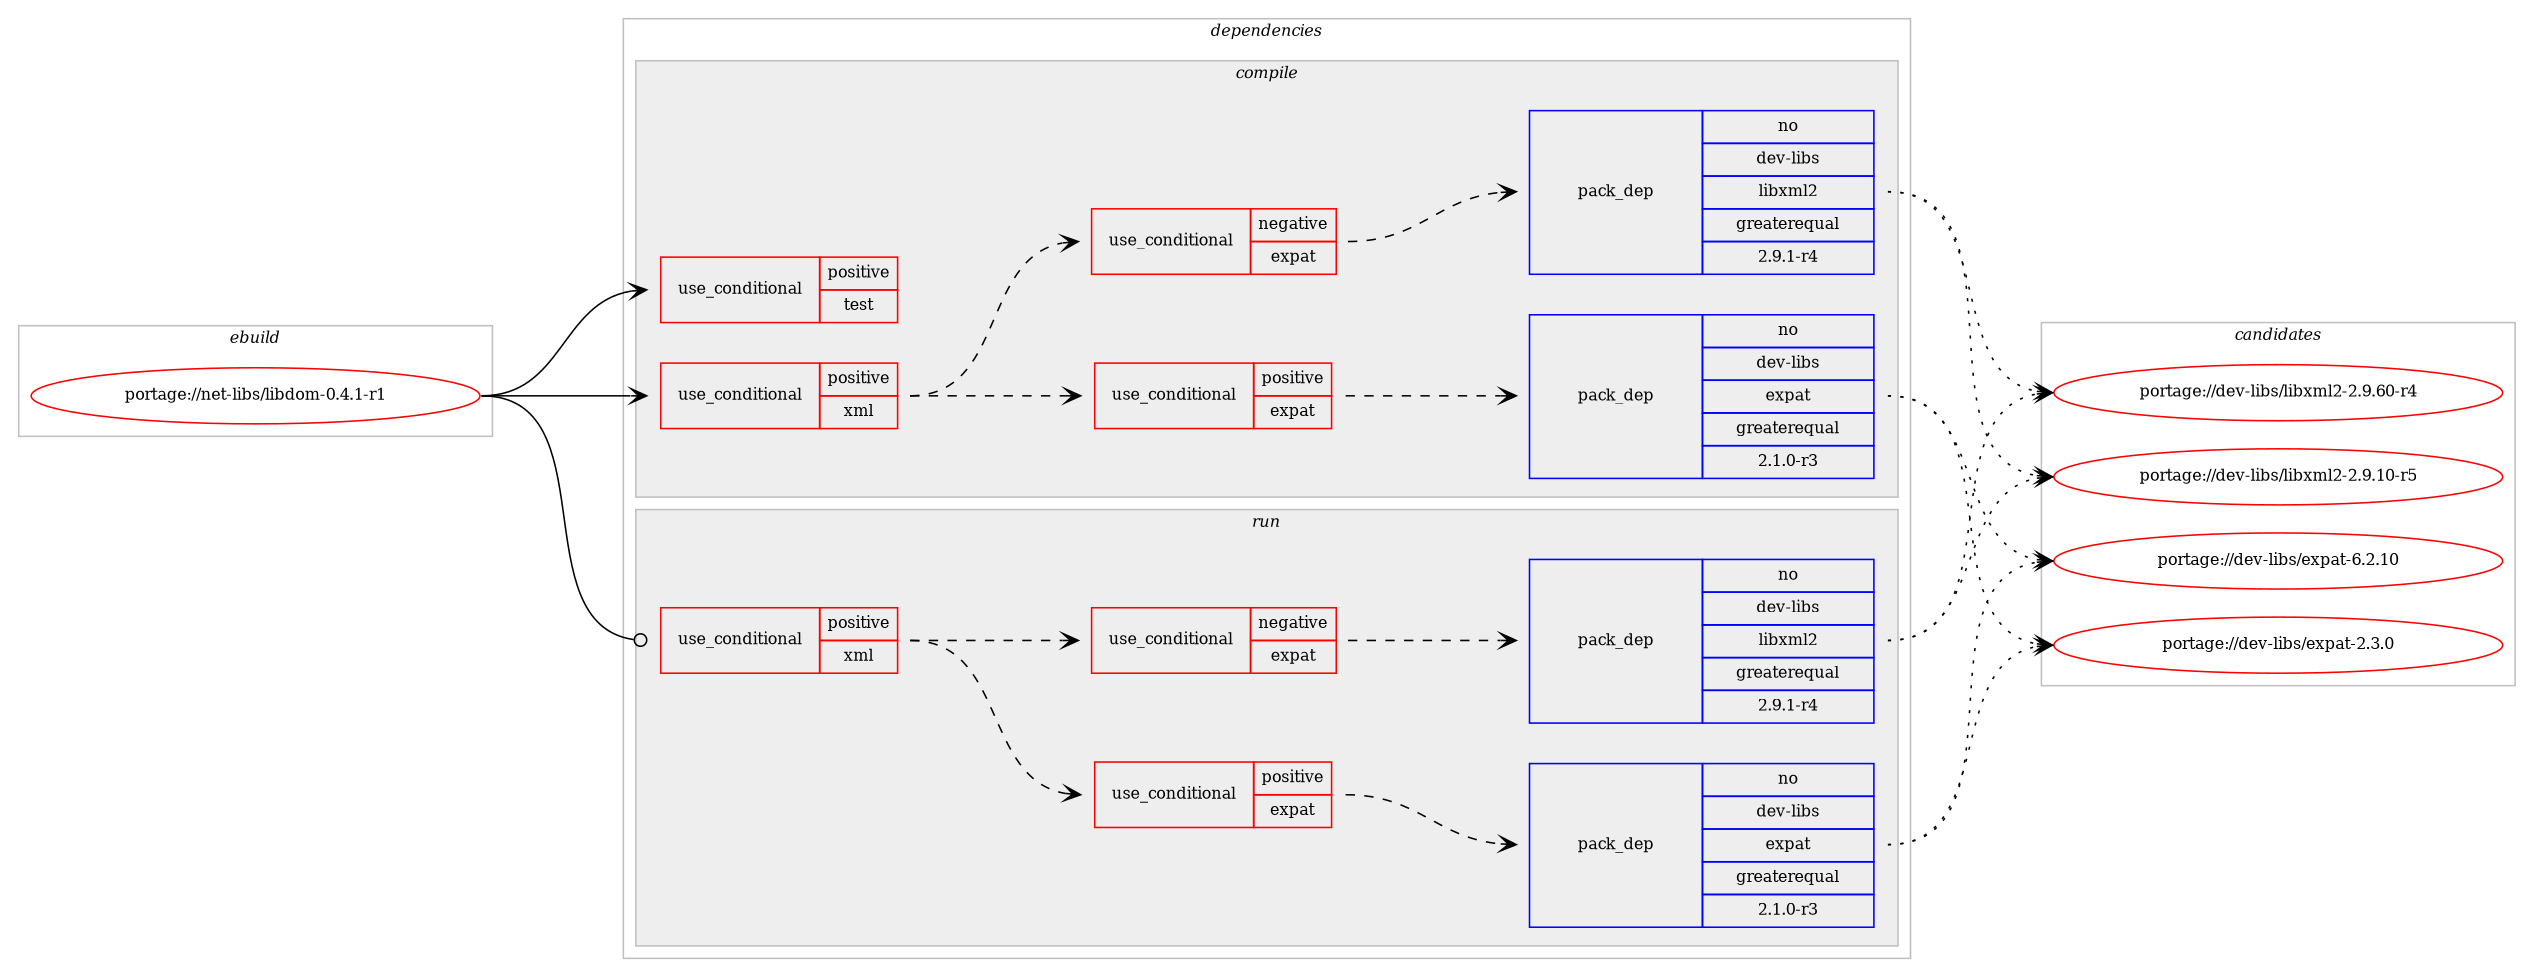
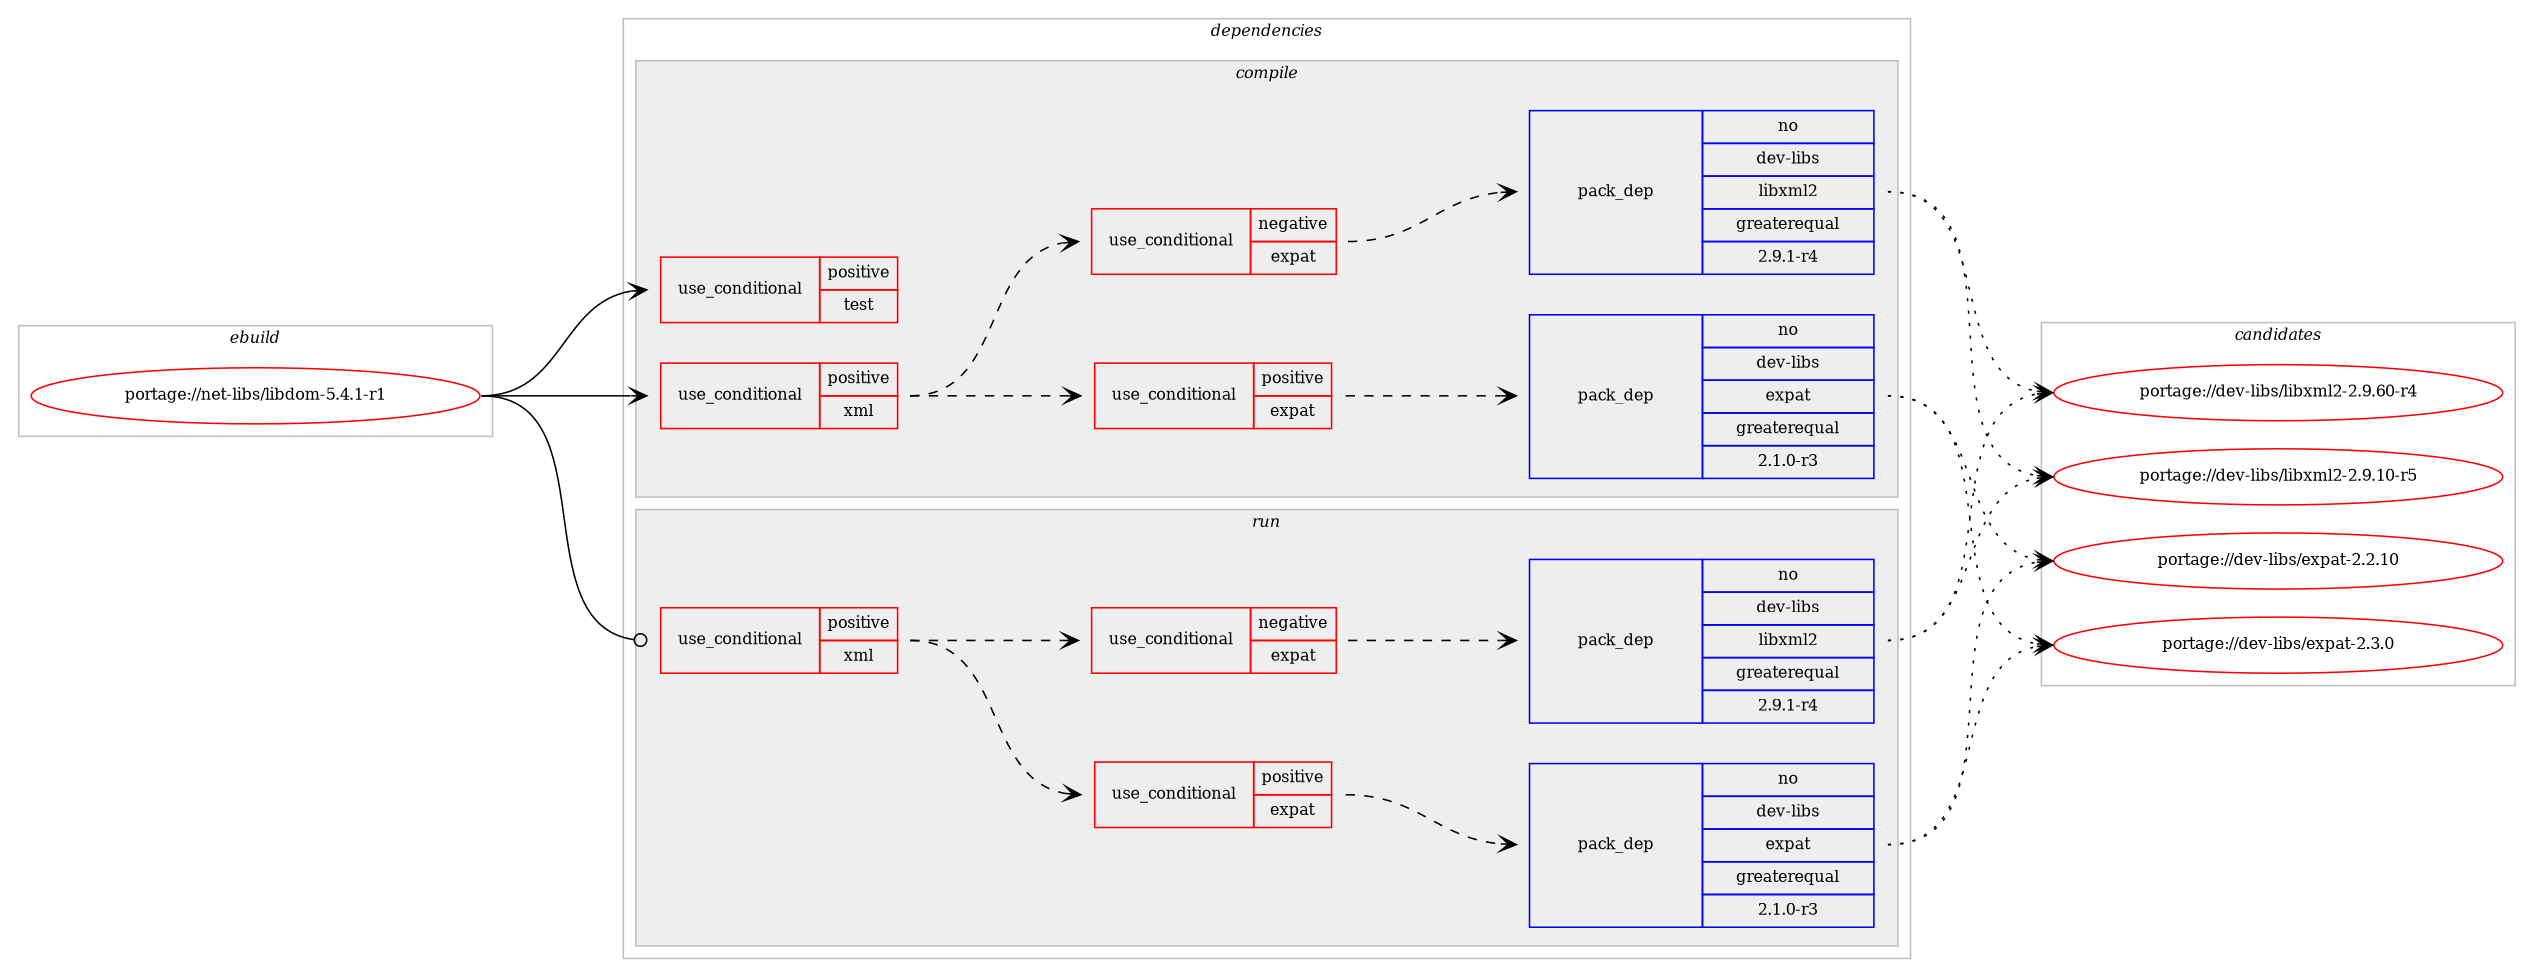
(256, 396) -> (256, 396)
(2278, 561) -> (2278, 561)
